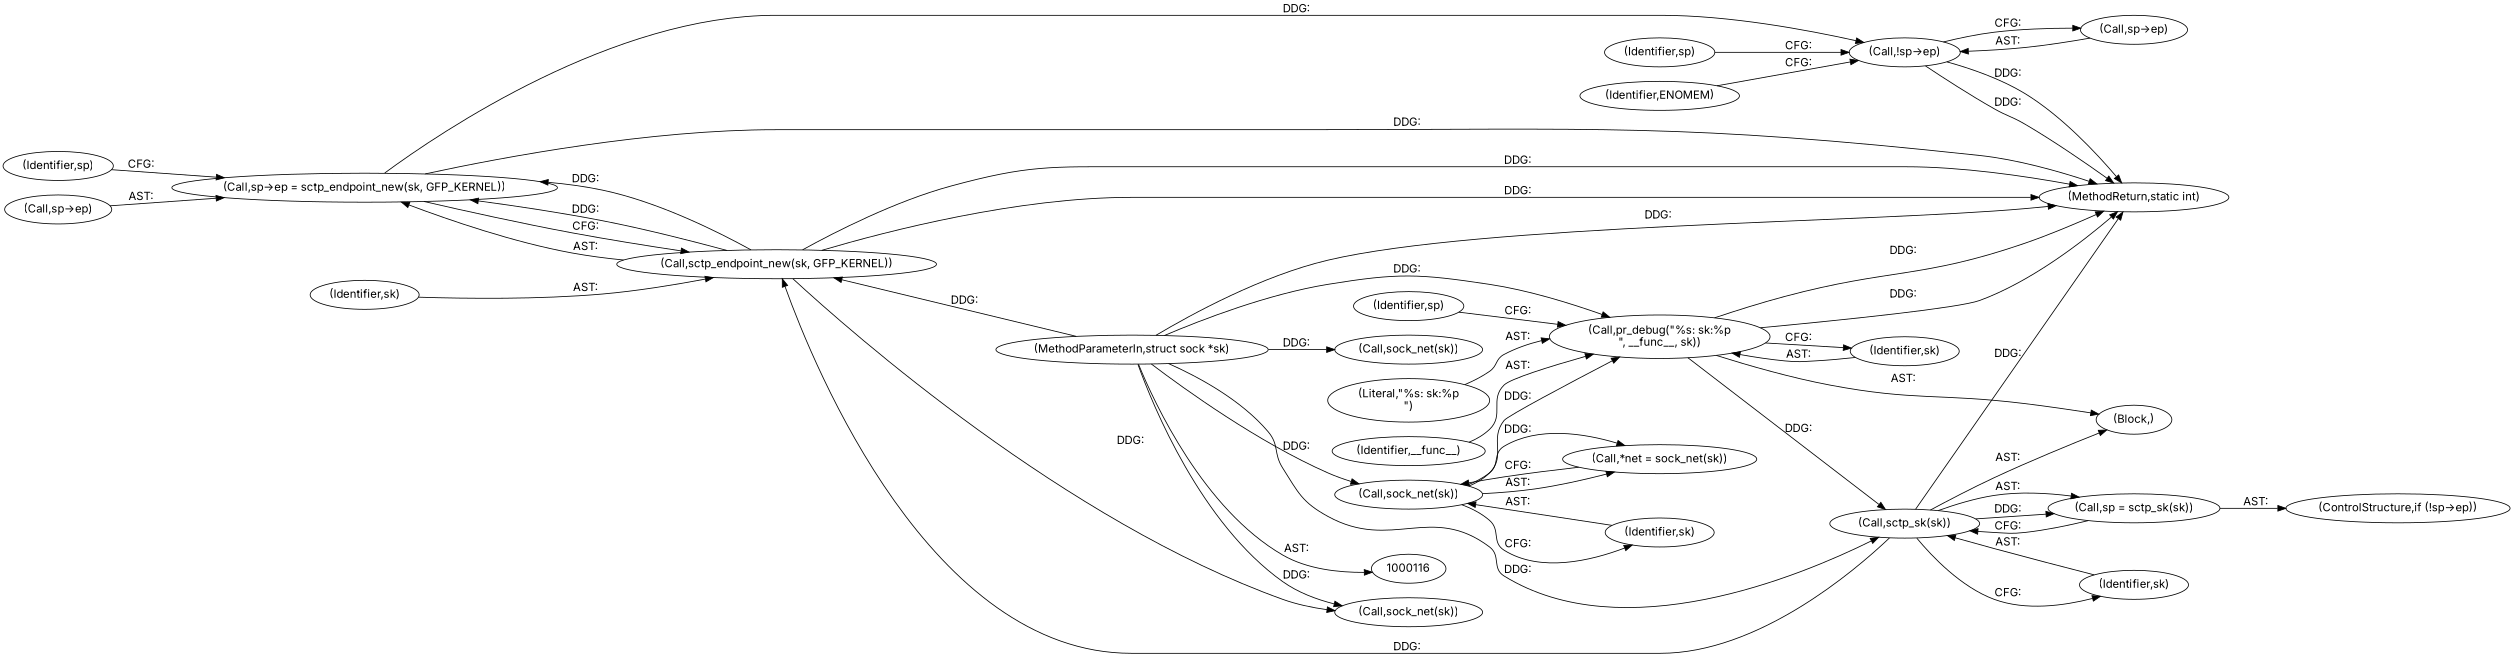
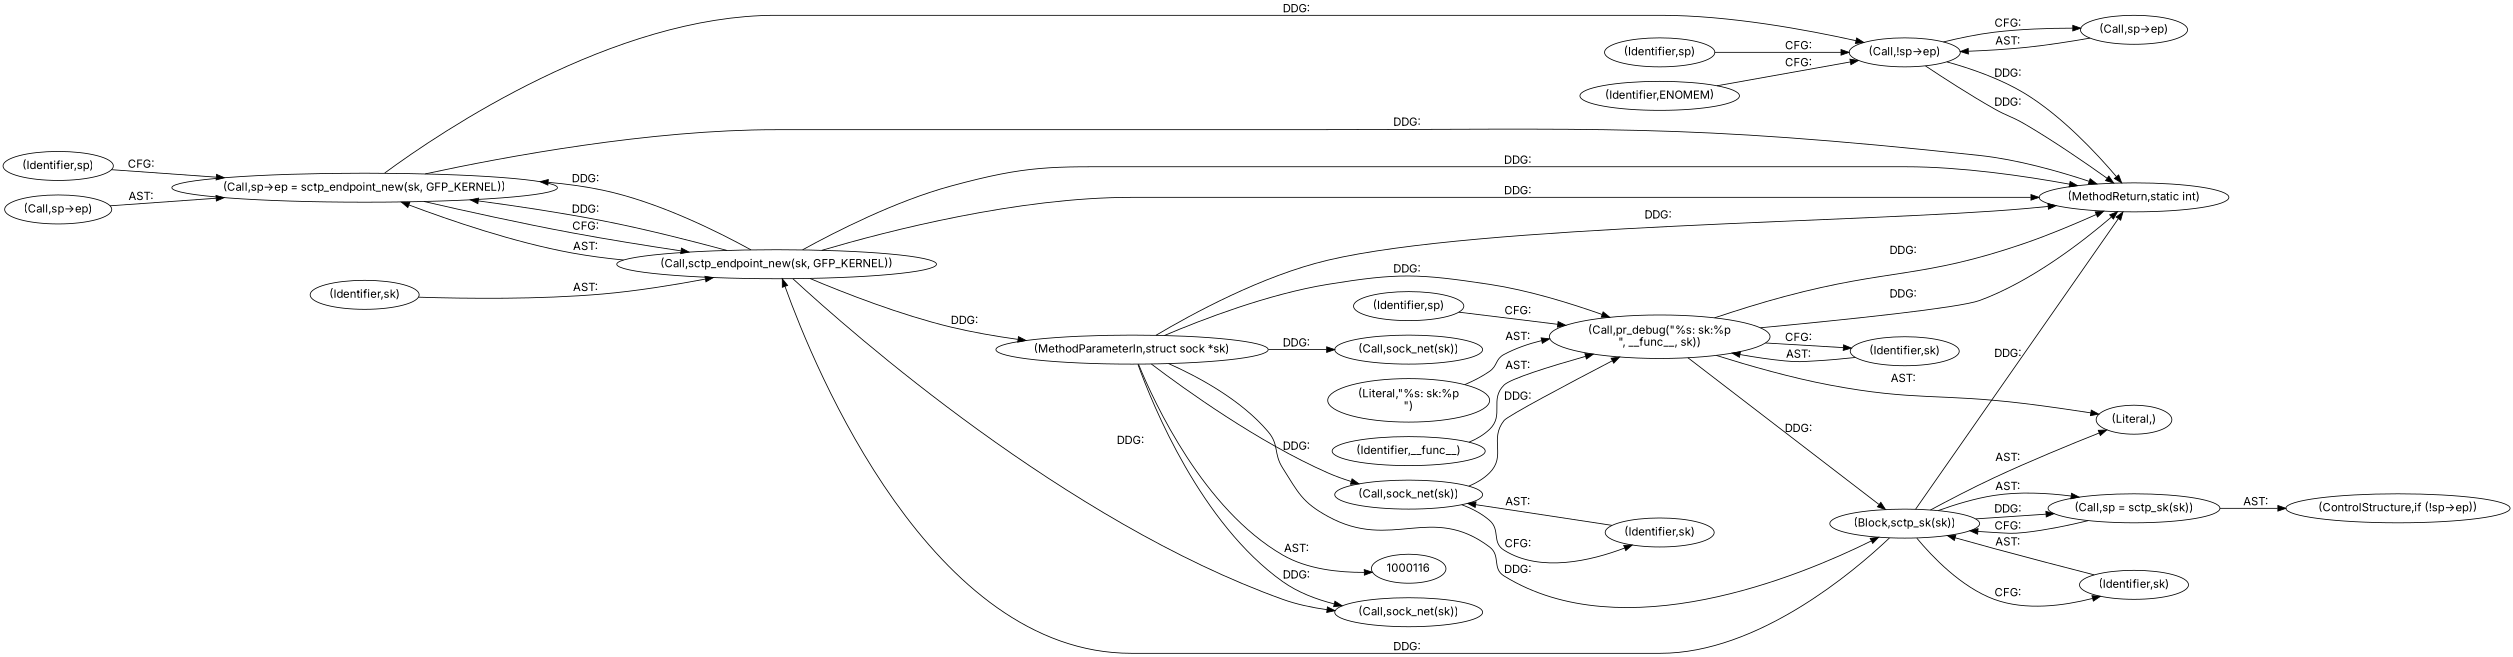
(959, 308) -> (912, 316)
(2134, 420) -> (2134, 420)
(1660, 459) -> none
(1905, 524) -> (1905, 524)
